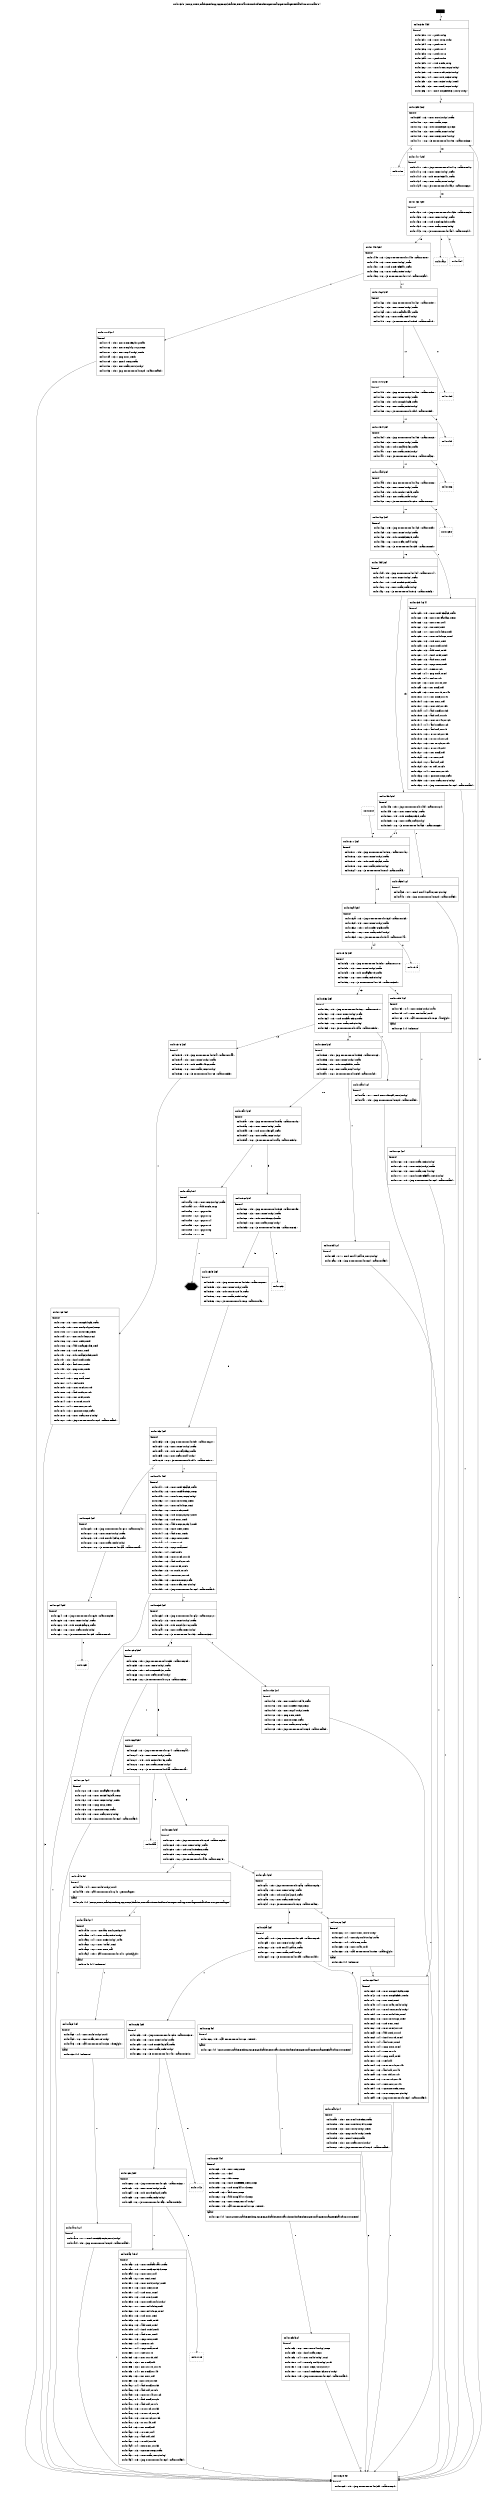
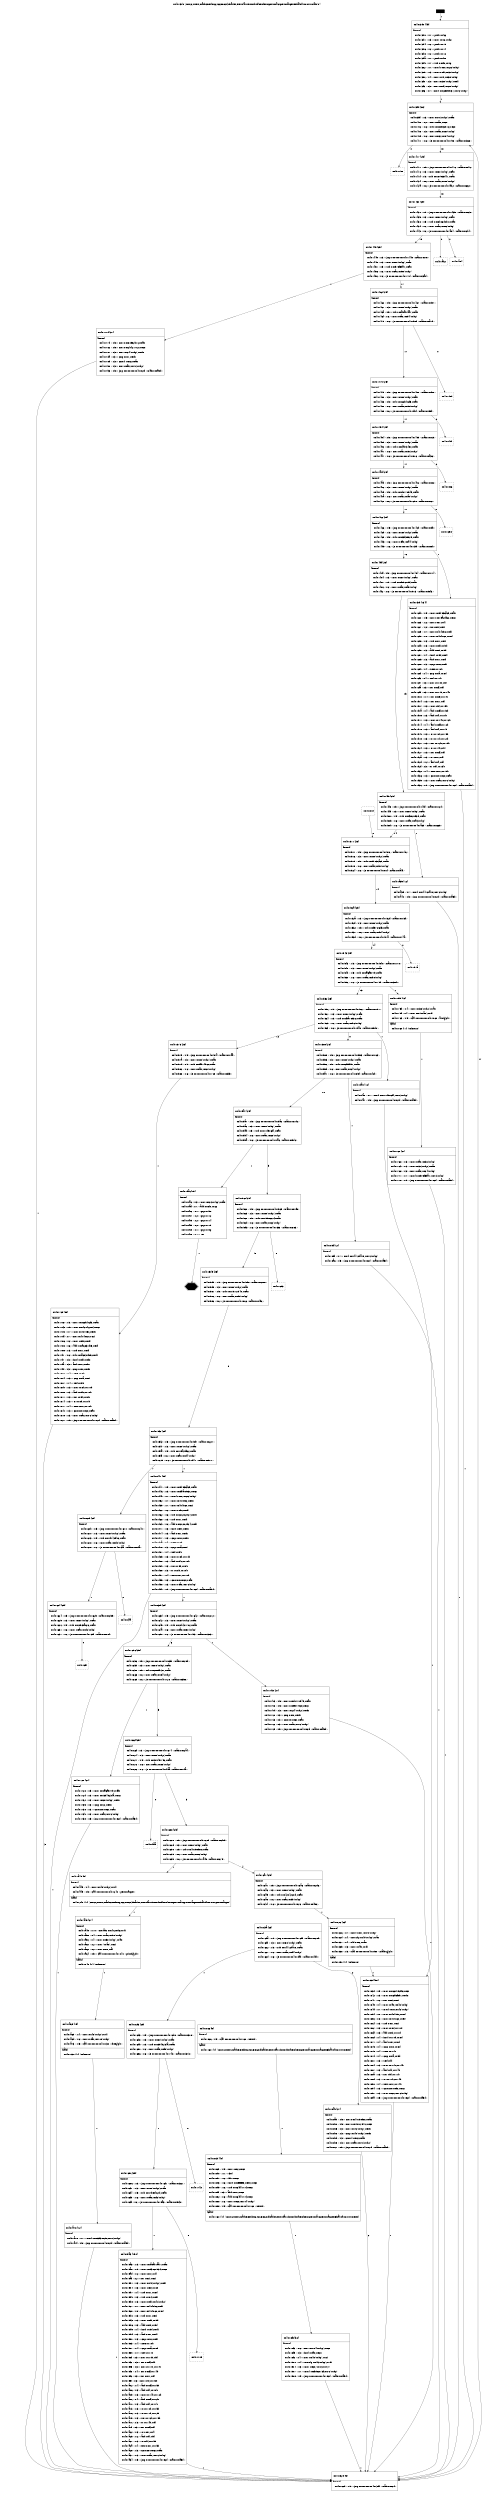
none -> (125, 1620)
(288, 1915) -> none
